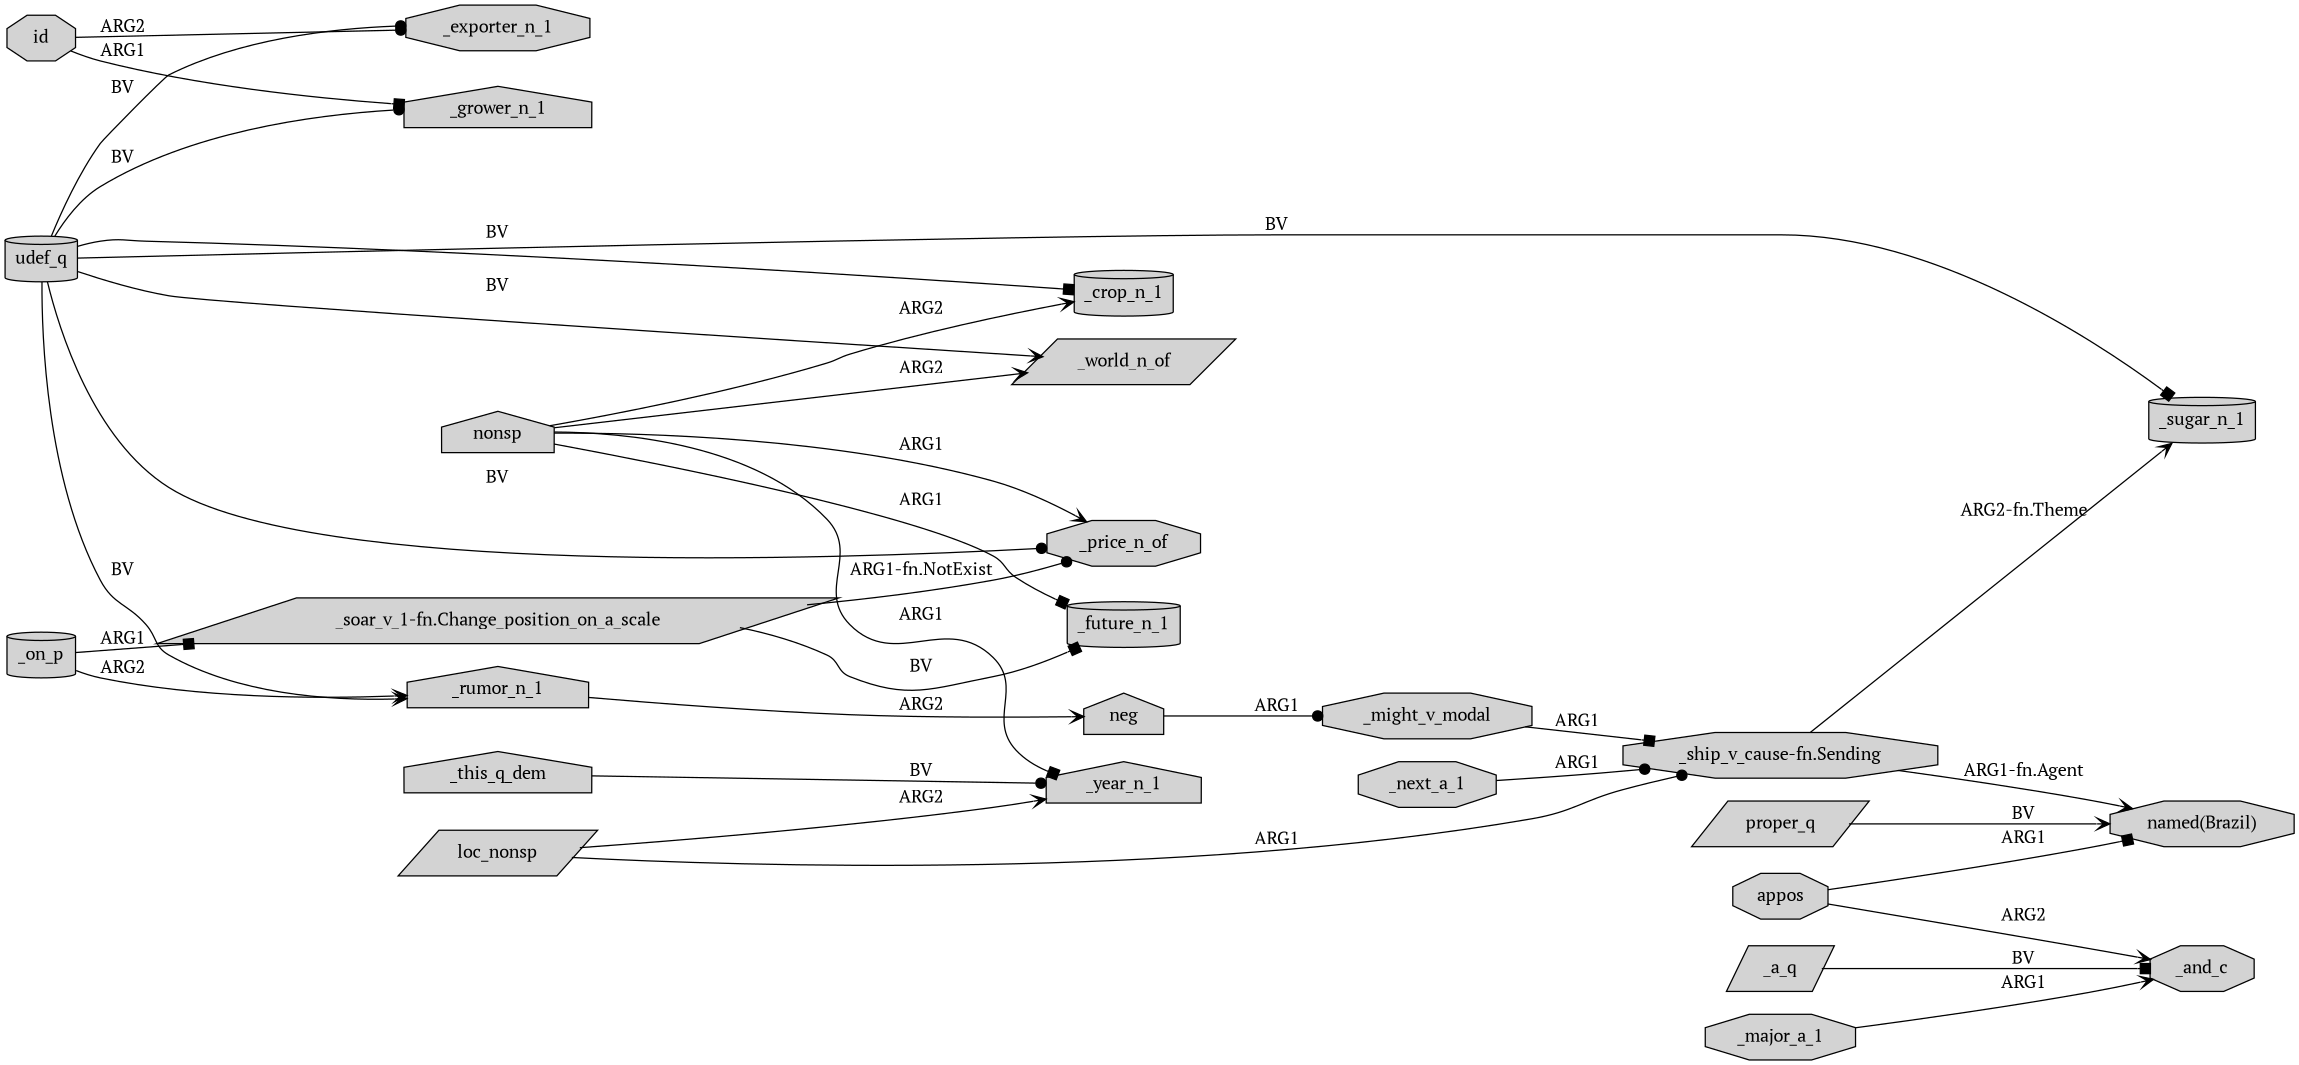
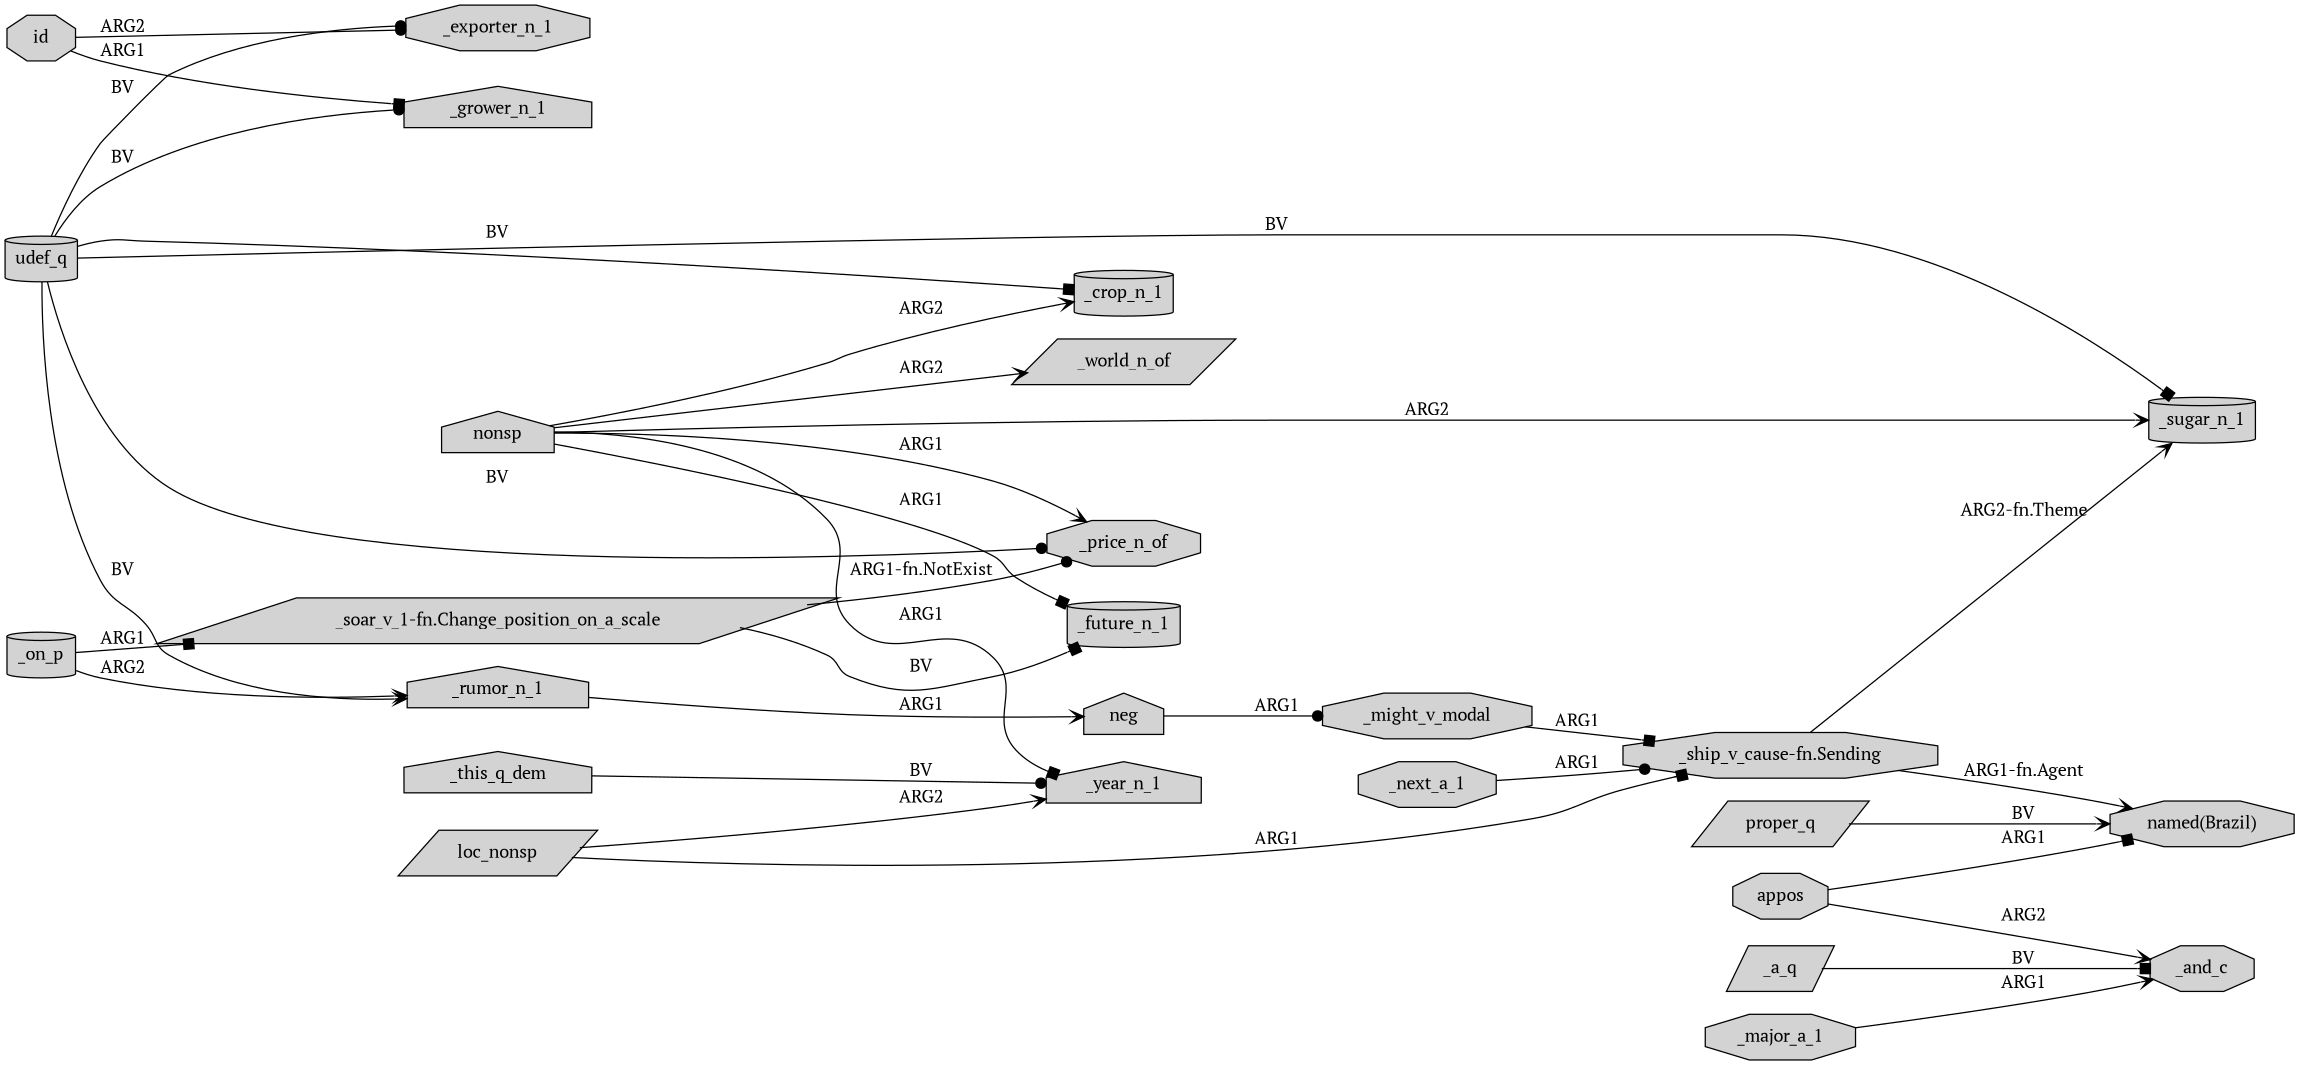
(552, 325) -> none
none -> (1345, 420)
(921, 705) -> (921, 705)
(1129, 860) -> (1129, 860)
